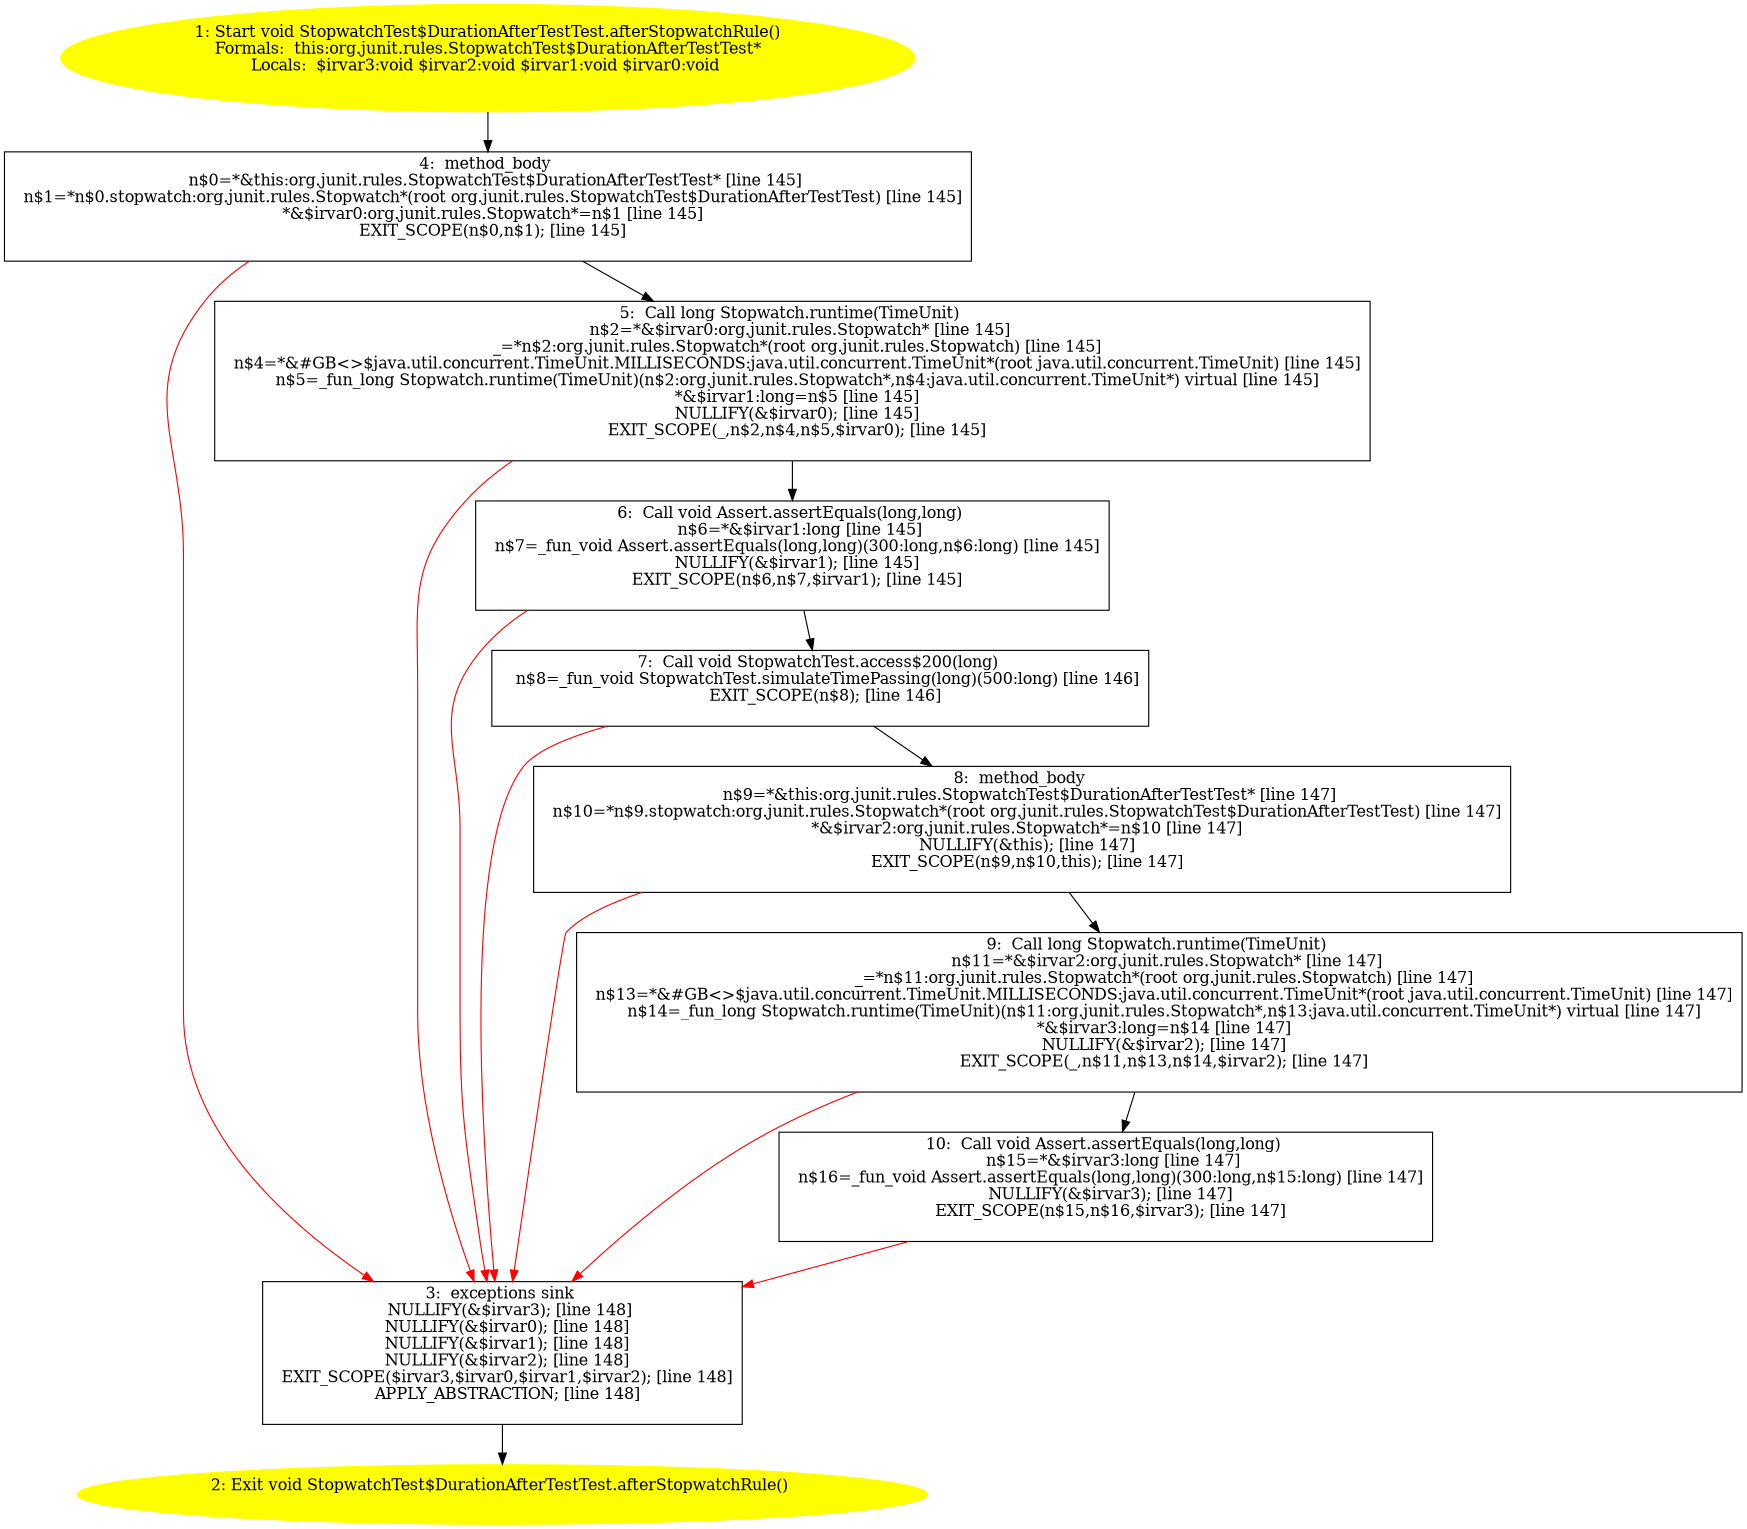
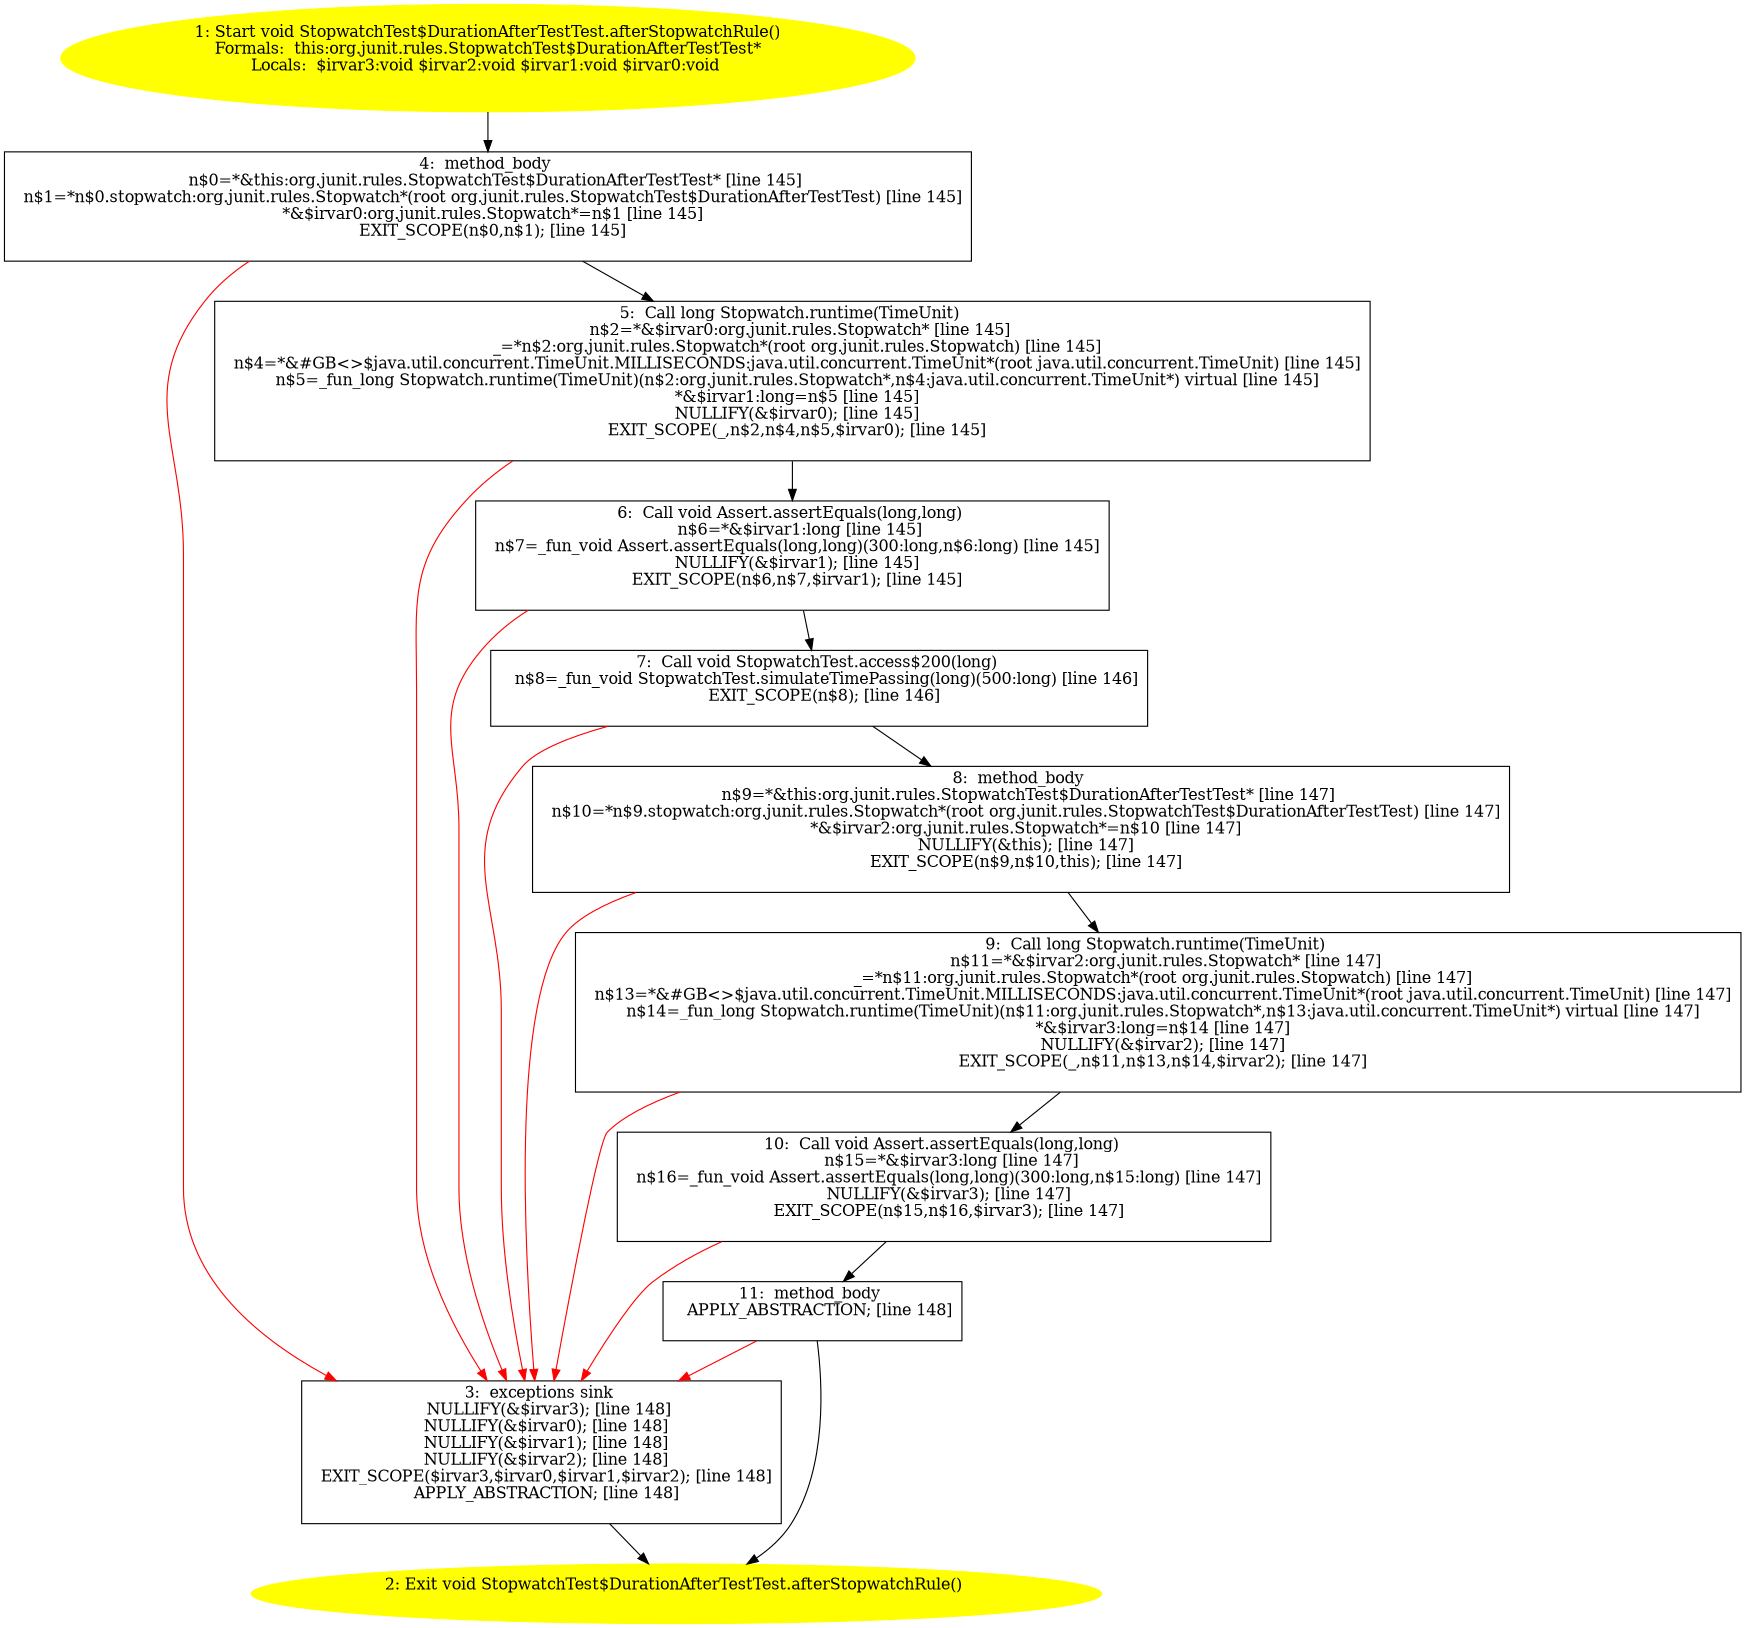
none -> (812, 1311)
